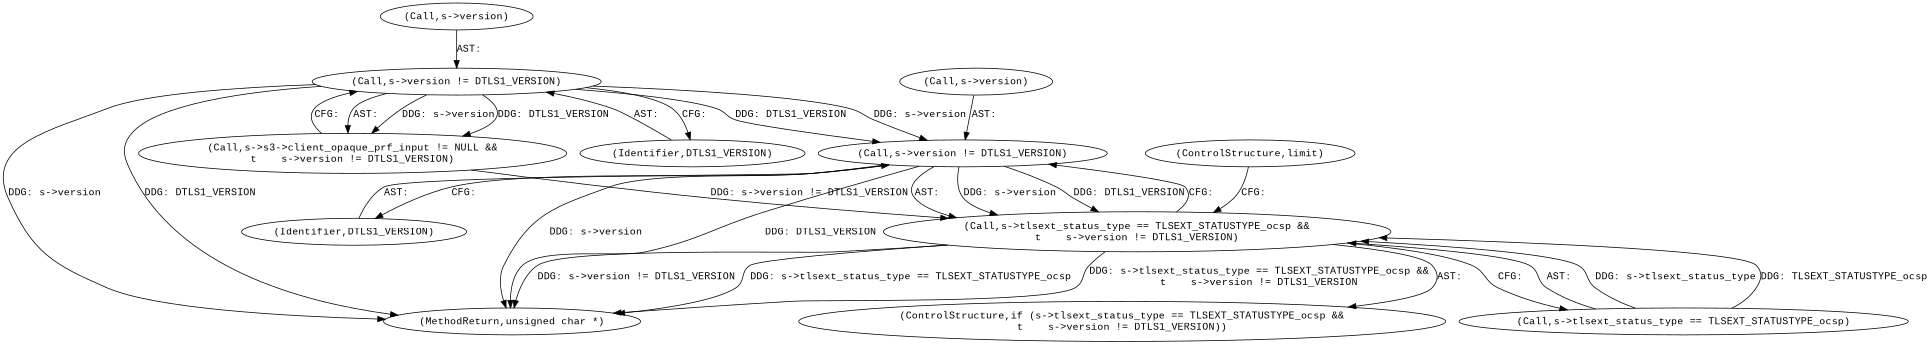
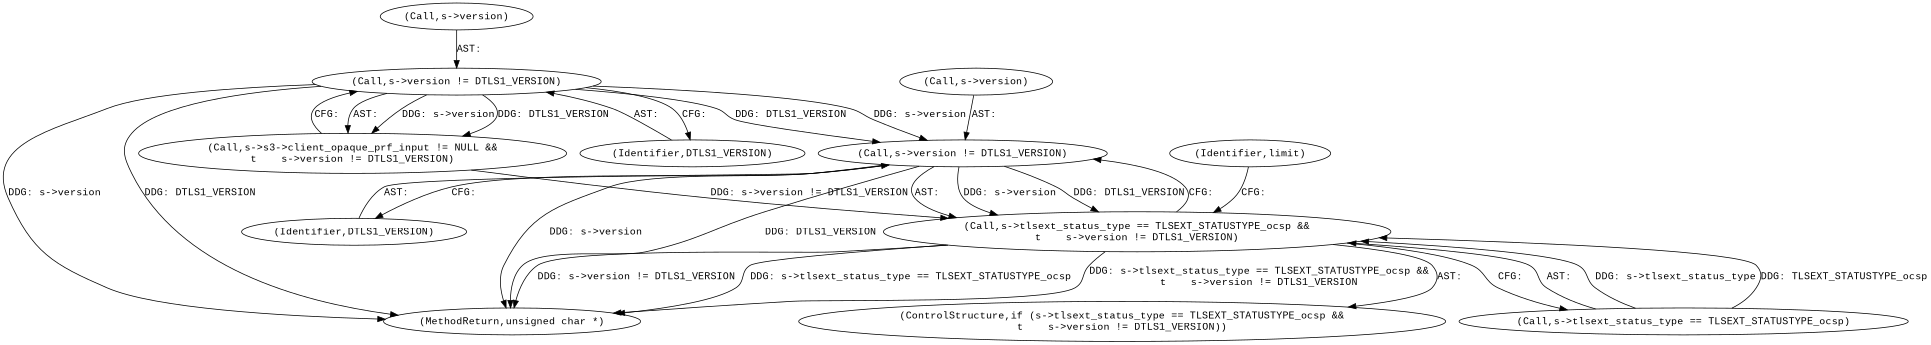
(1250, 153) -> (1250, 153)
